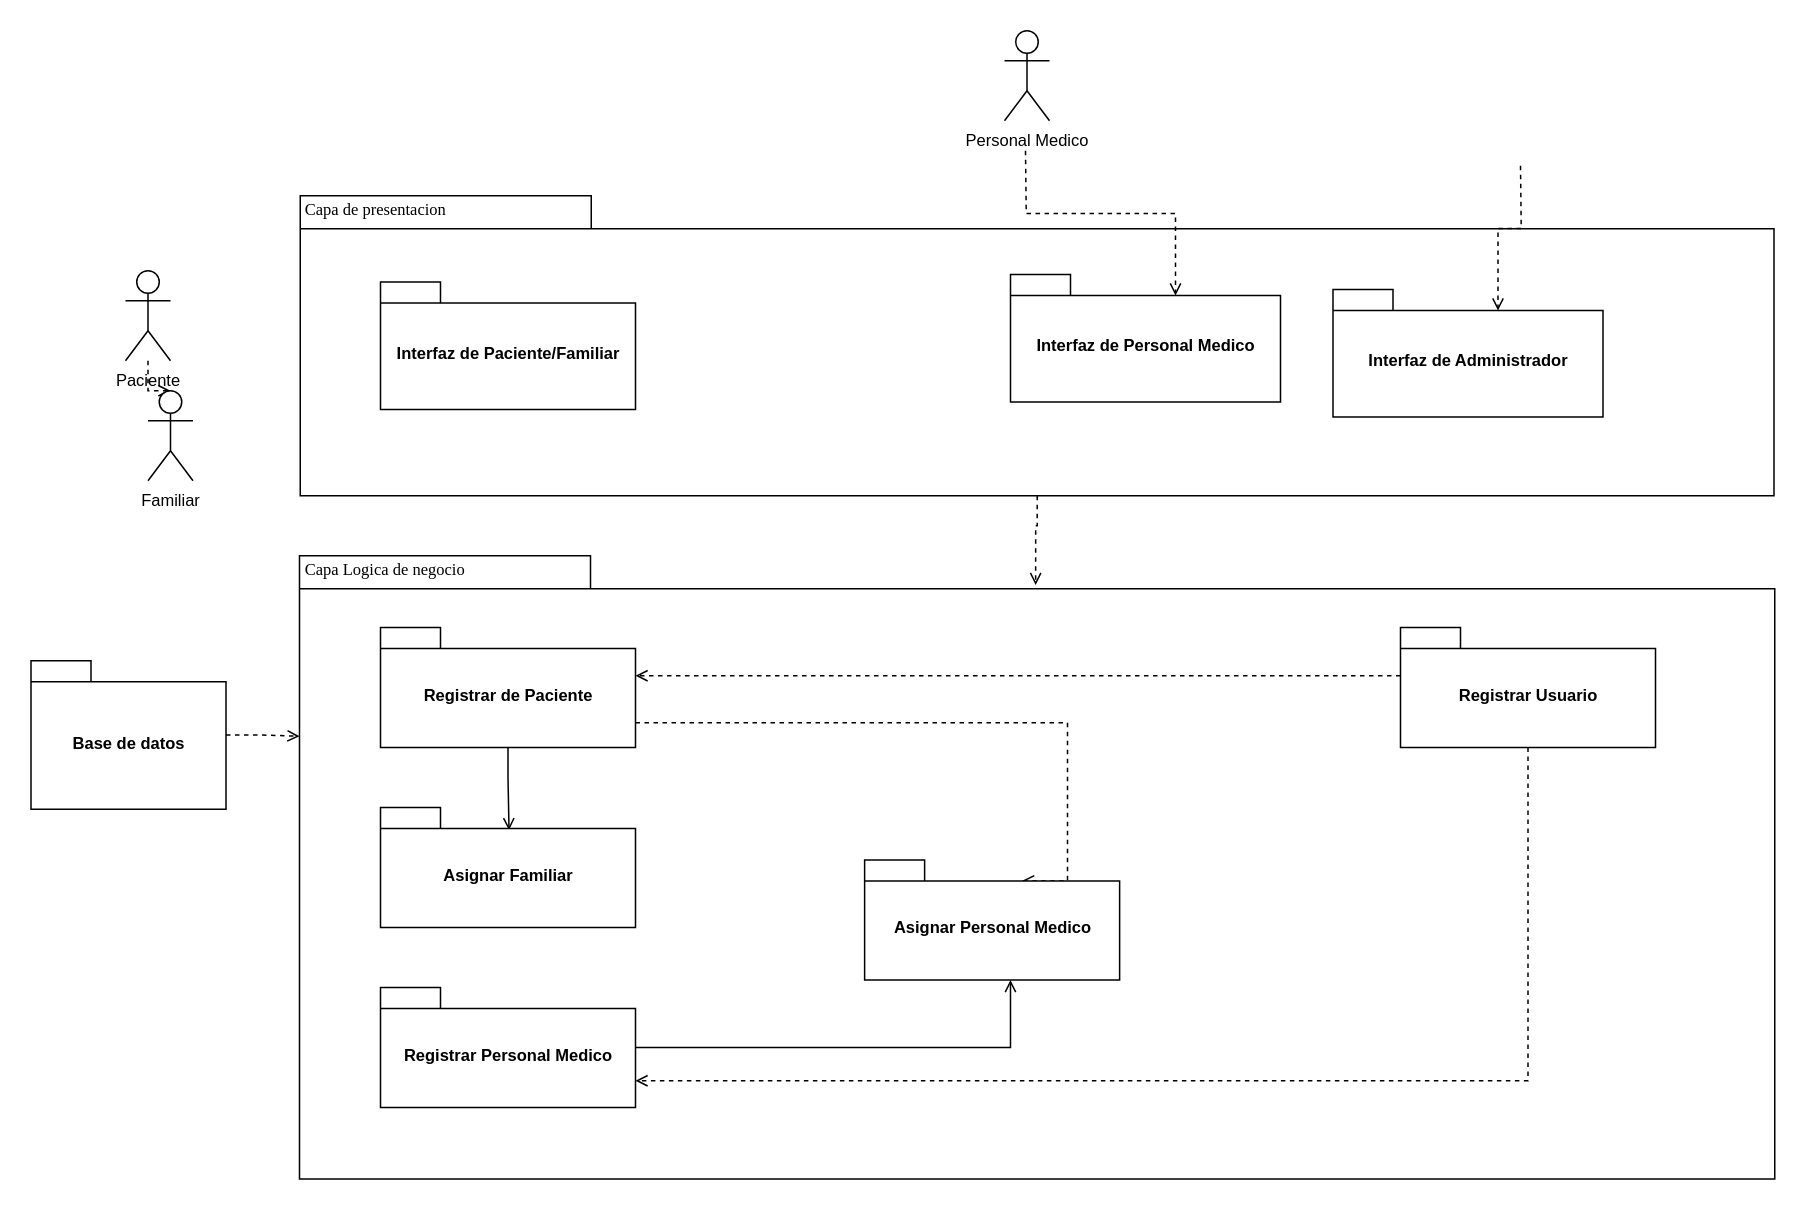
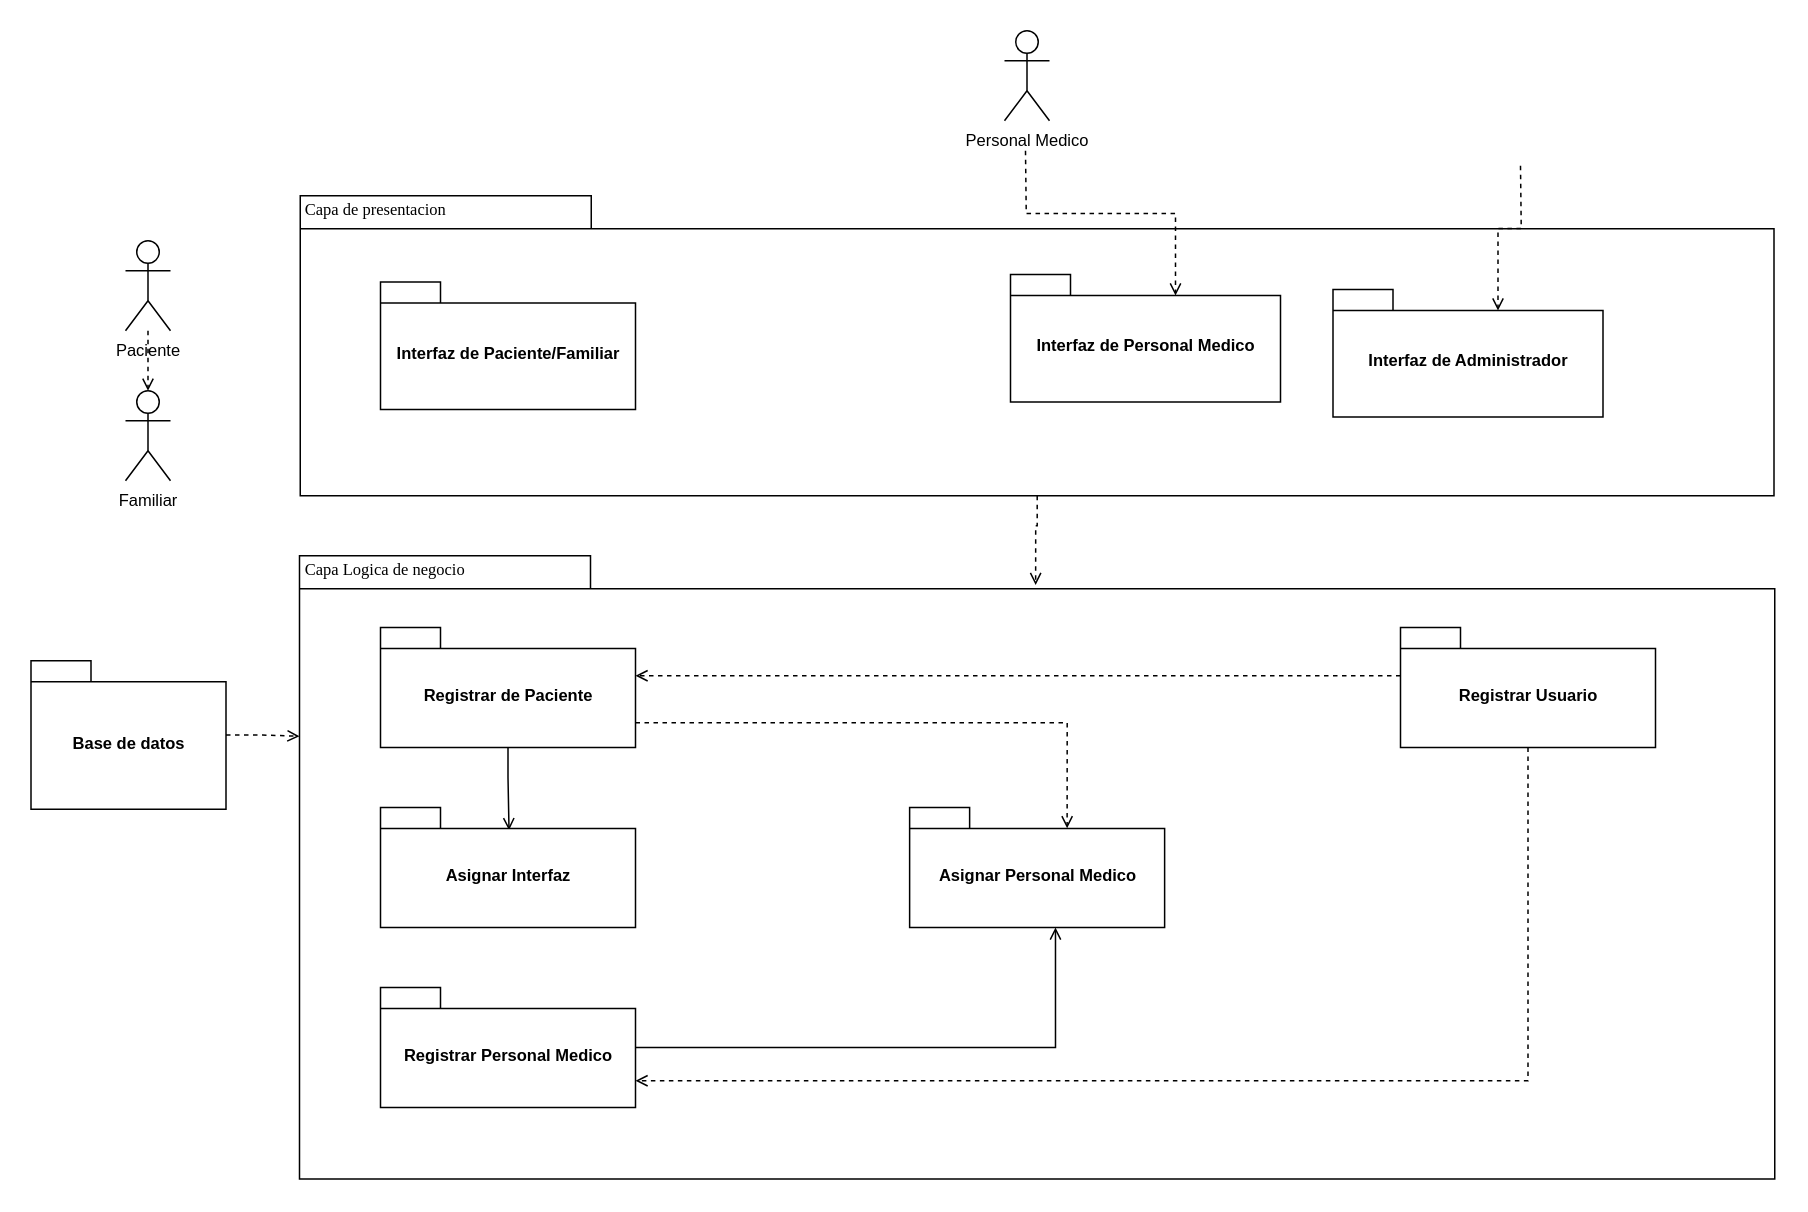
(148, 316) -> (148, 286)
(170, 436) -> (148, 436)
(509, 875) -> (509, 875)
(992, 920) -> (1037, 867)
